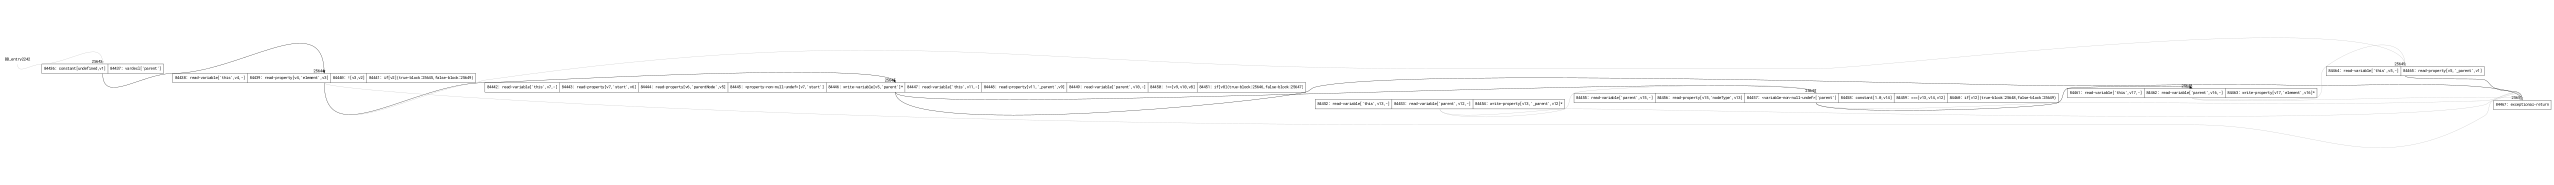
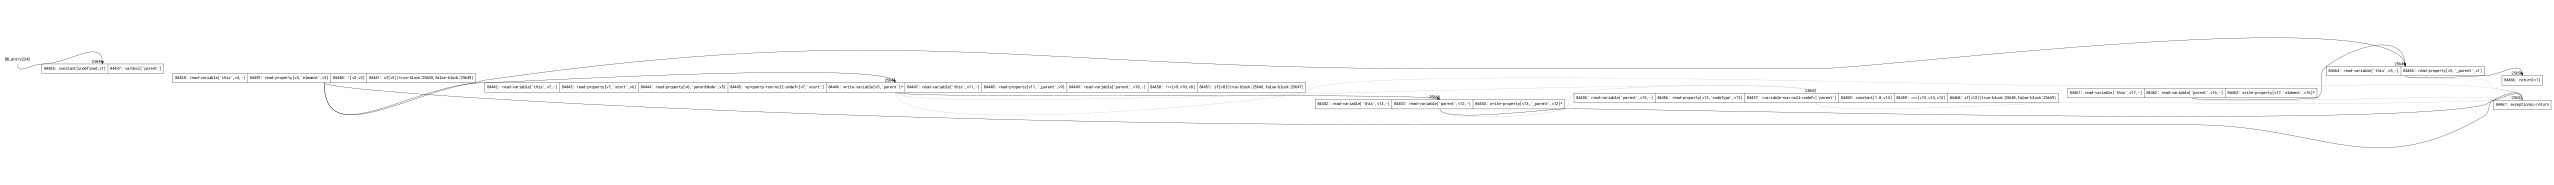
(61, 61) -> (61, 61)
(218, 66) -> none
(1354, 68) -> (1354, 68)
(1705, 79) -> (1705, 79)
(2467, 79) -> (2467, 79)
none -> (2522, 80)
(1355, 93) -> (1355, 93)
none -> (1166, 96)
(2318, 97) -> (2318, 97)
(2007, 108) -> none
(1982, 115) -> (1982, 115)
(1433, 125) -> (1433, 125)
